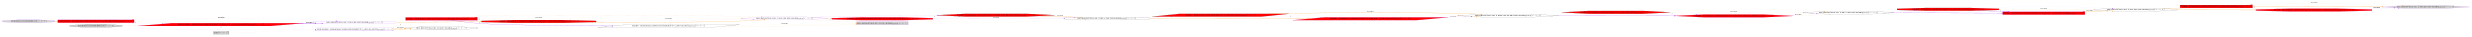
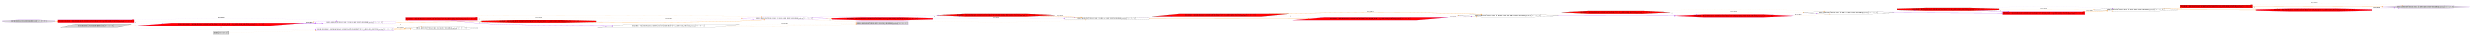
(96, 26) -> (96, 26)
